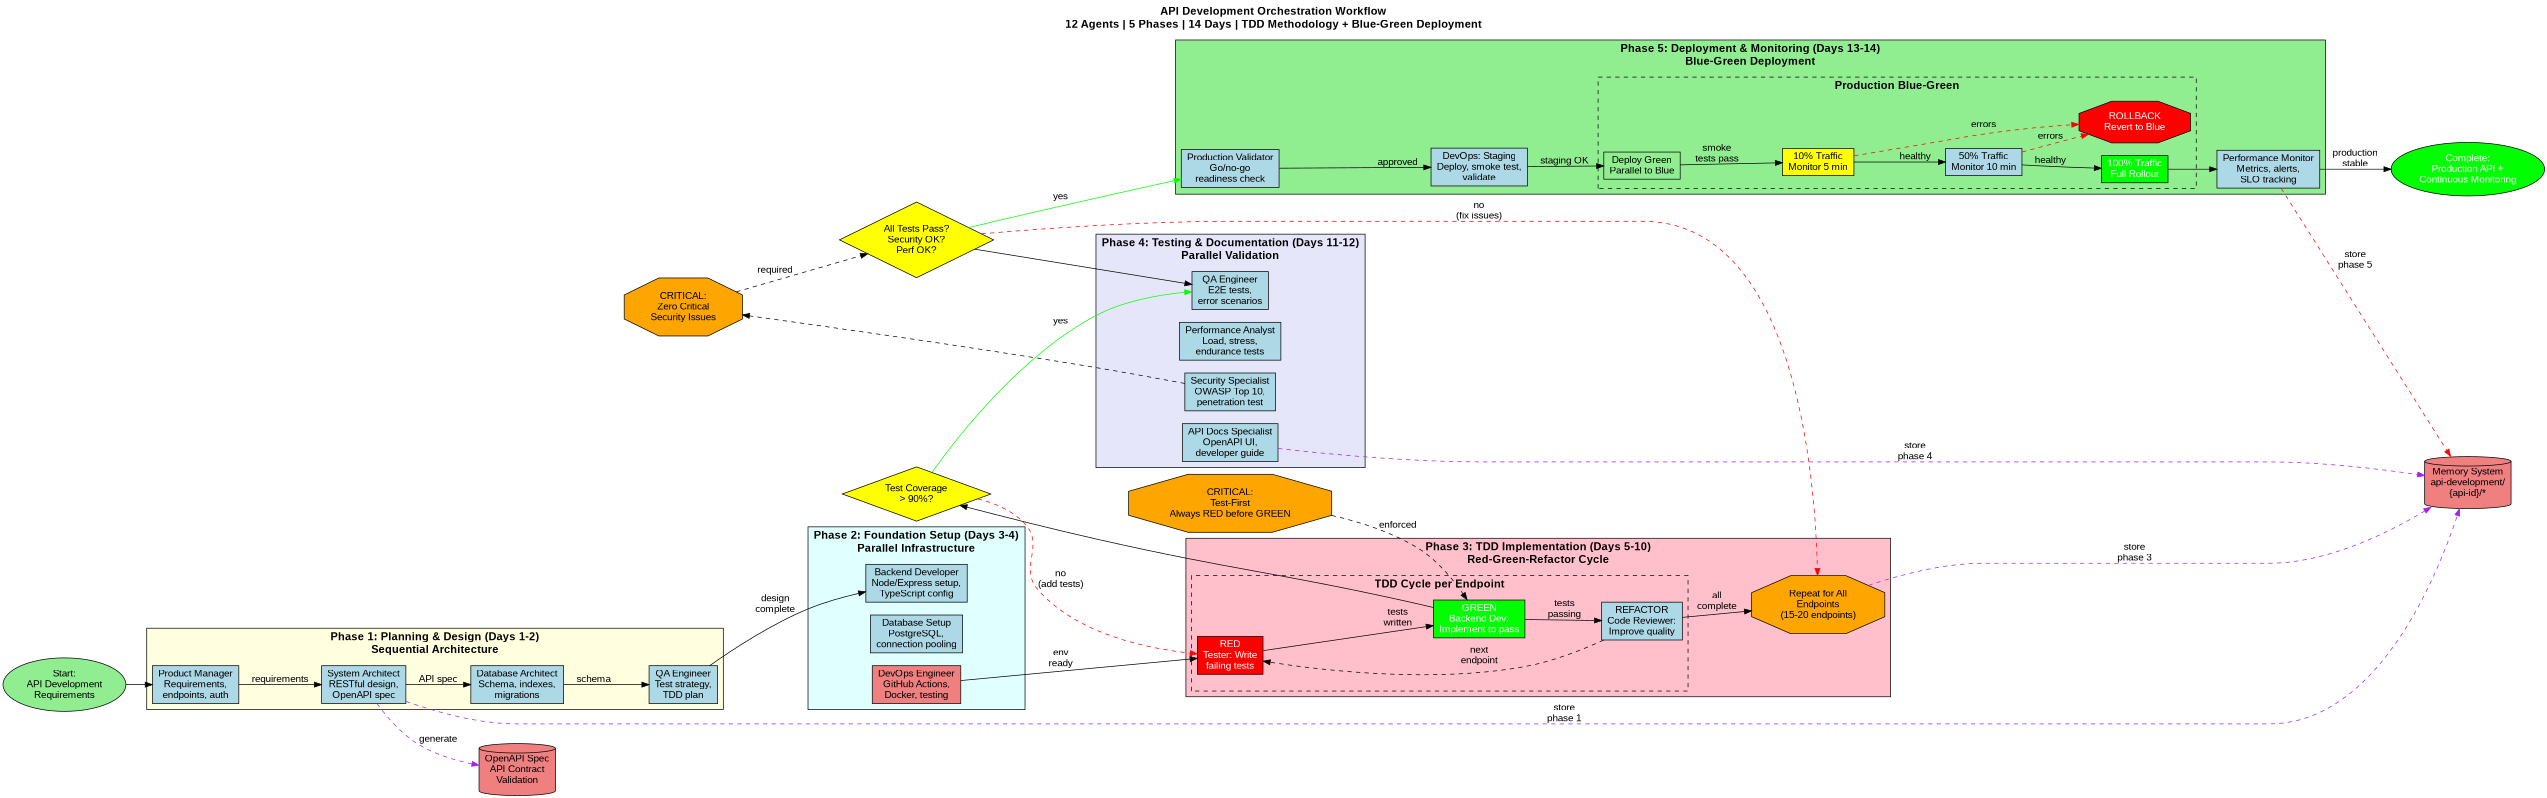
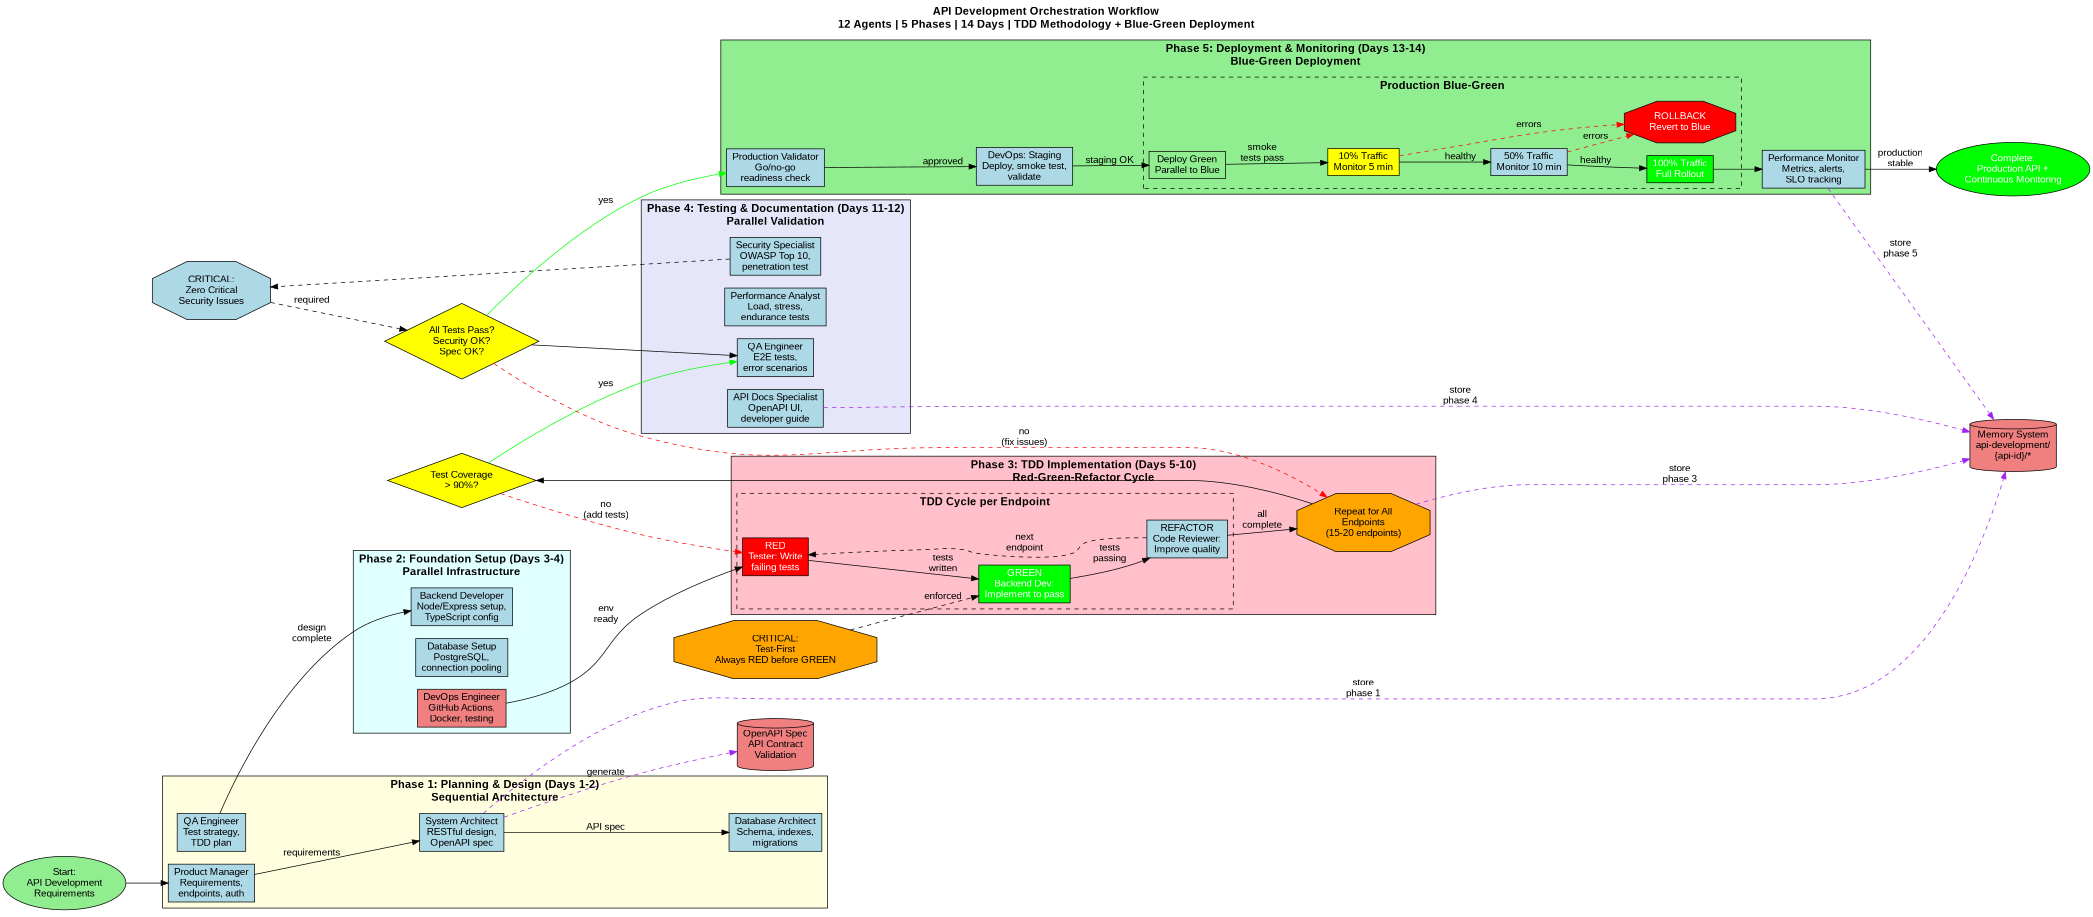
(917, 240) -> (462, 341)
(683, 307) -> (211, 291)
(2364, 319) -> (1909, 301)
(1199, 561) -> (929, 480)
(603, 685) -> none
